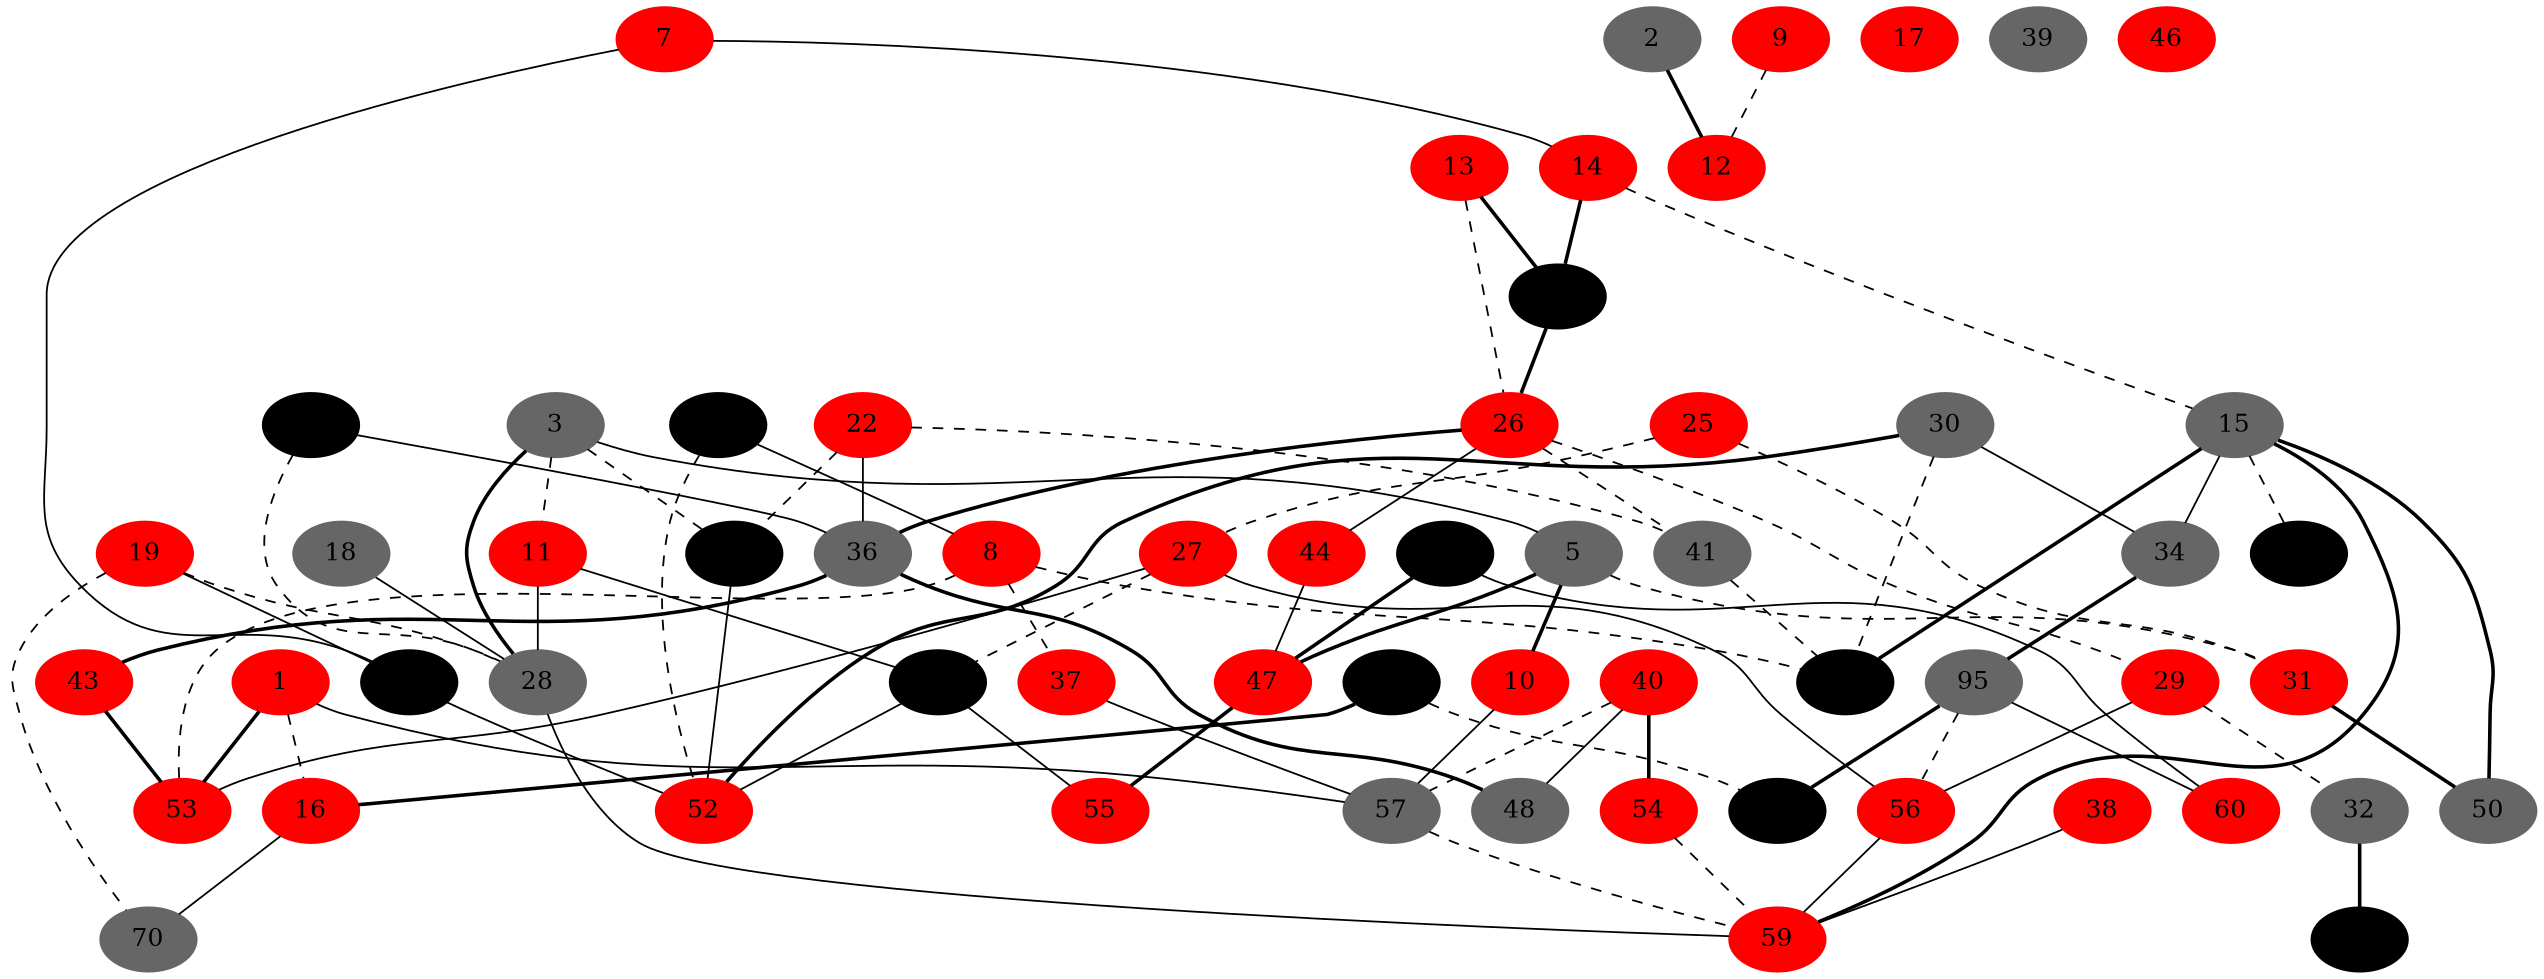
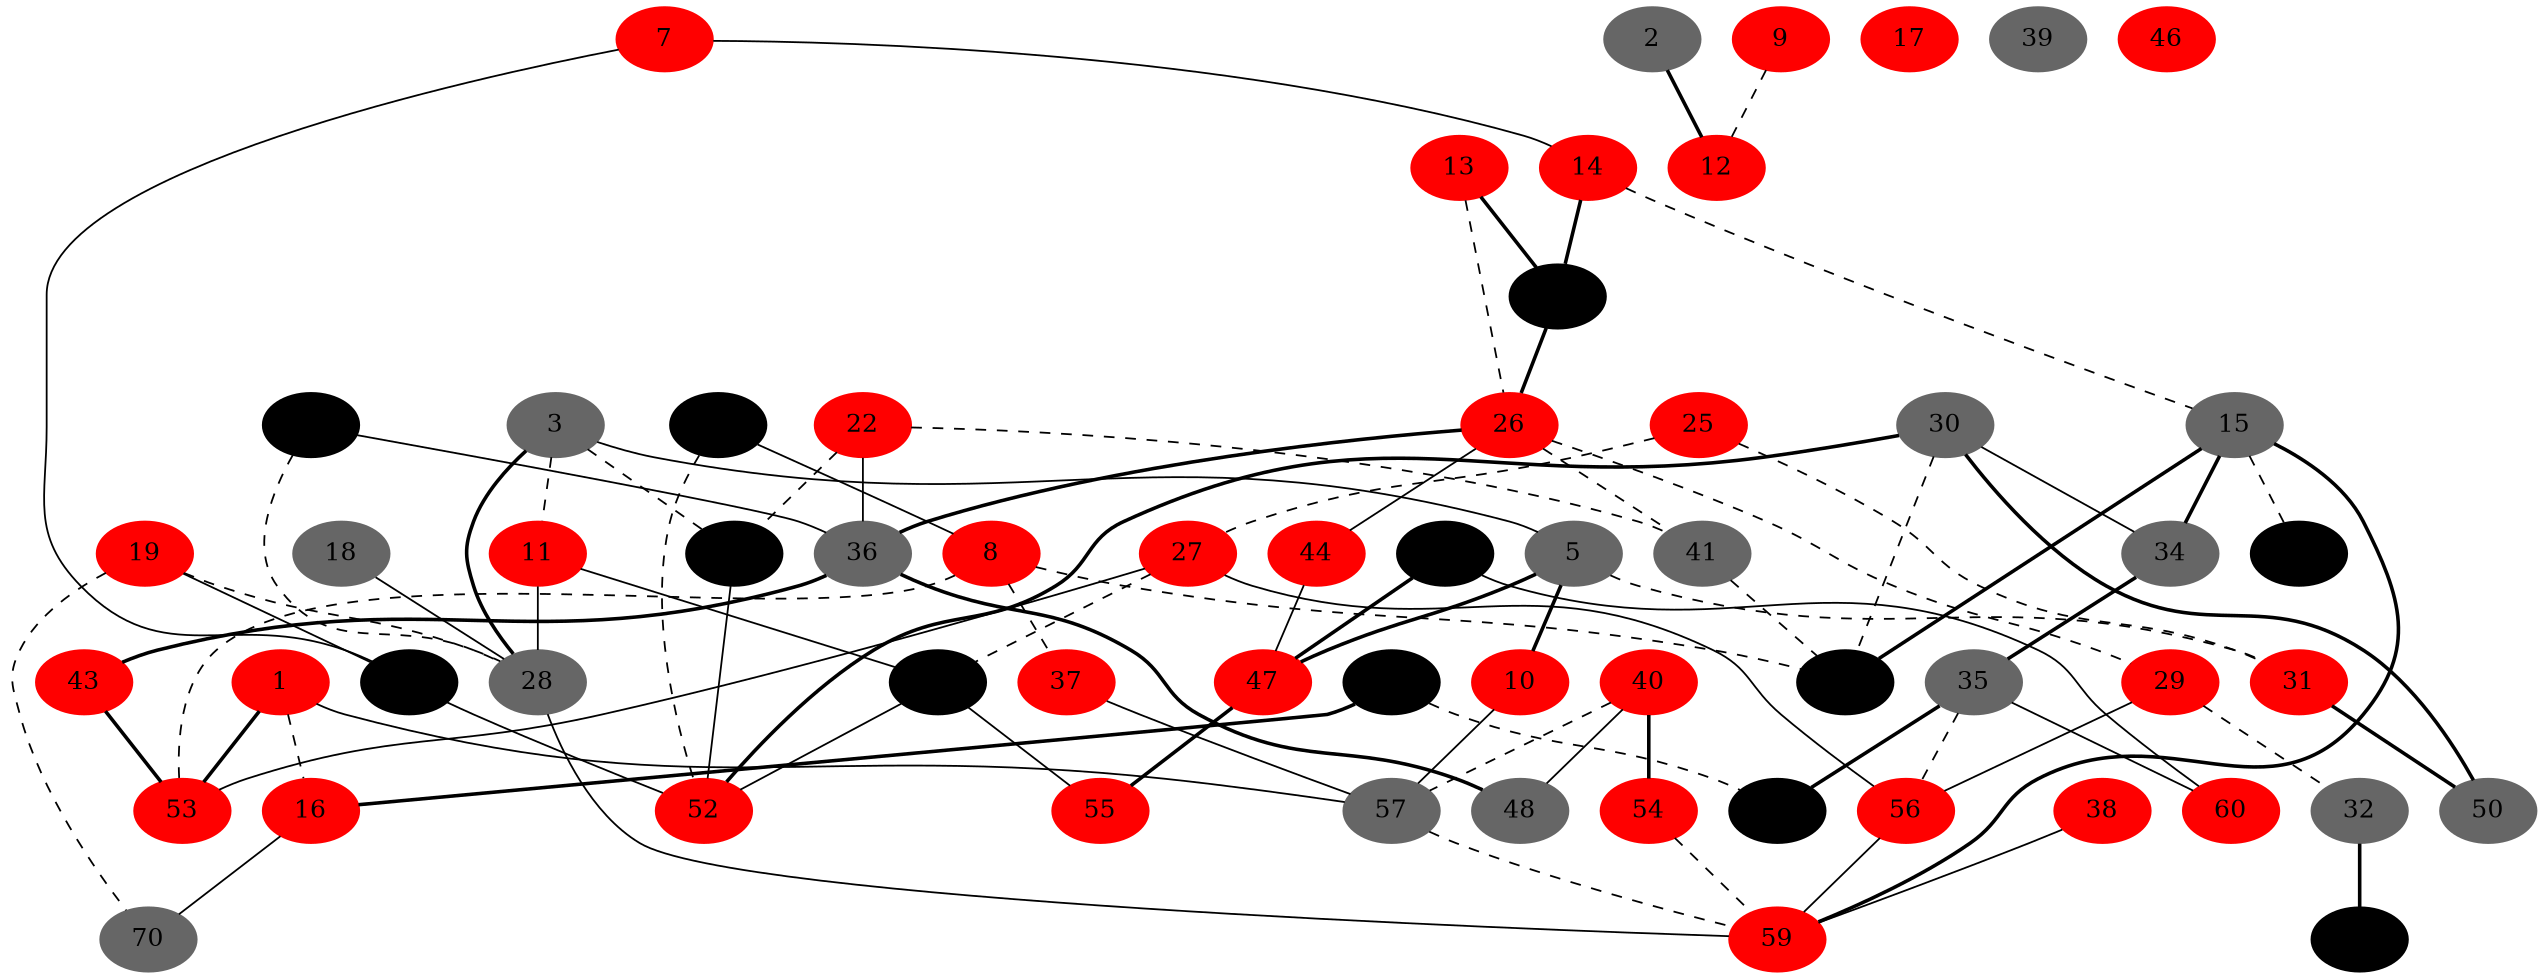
(2202, 489) -> (2202, 489)
(2458, 563) -> (2225, 615)
(1974, 682) -> (1974, 682)
